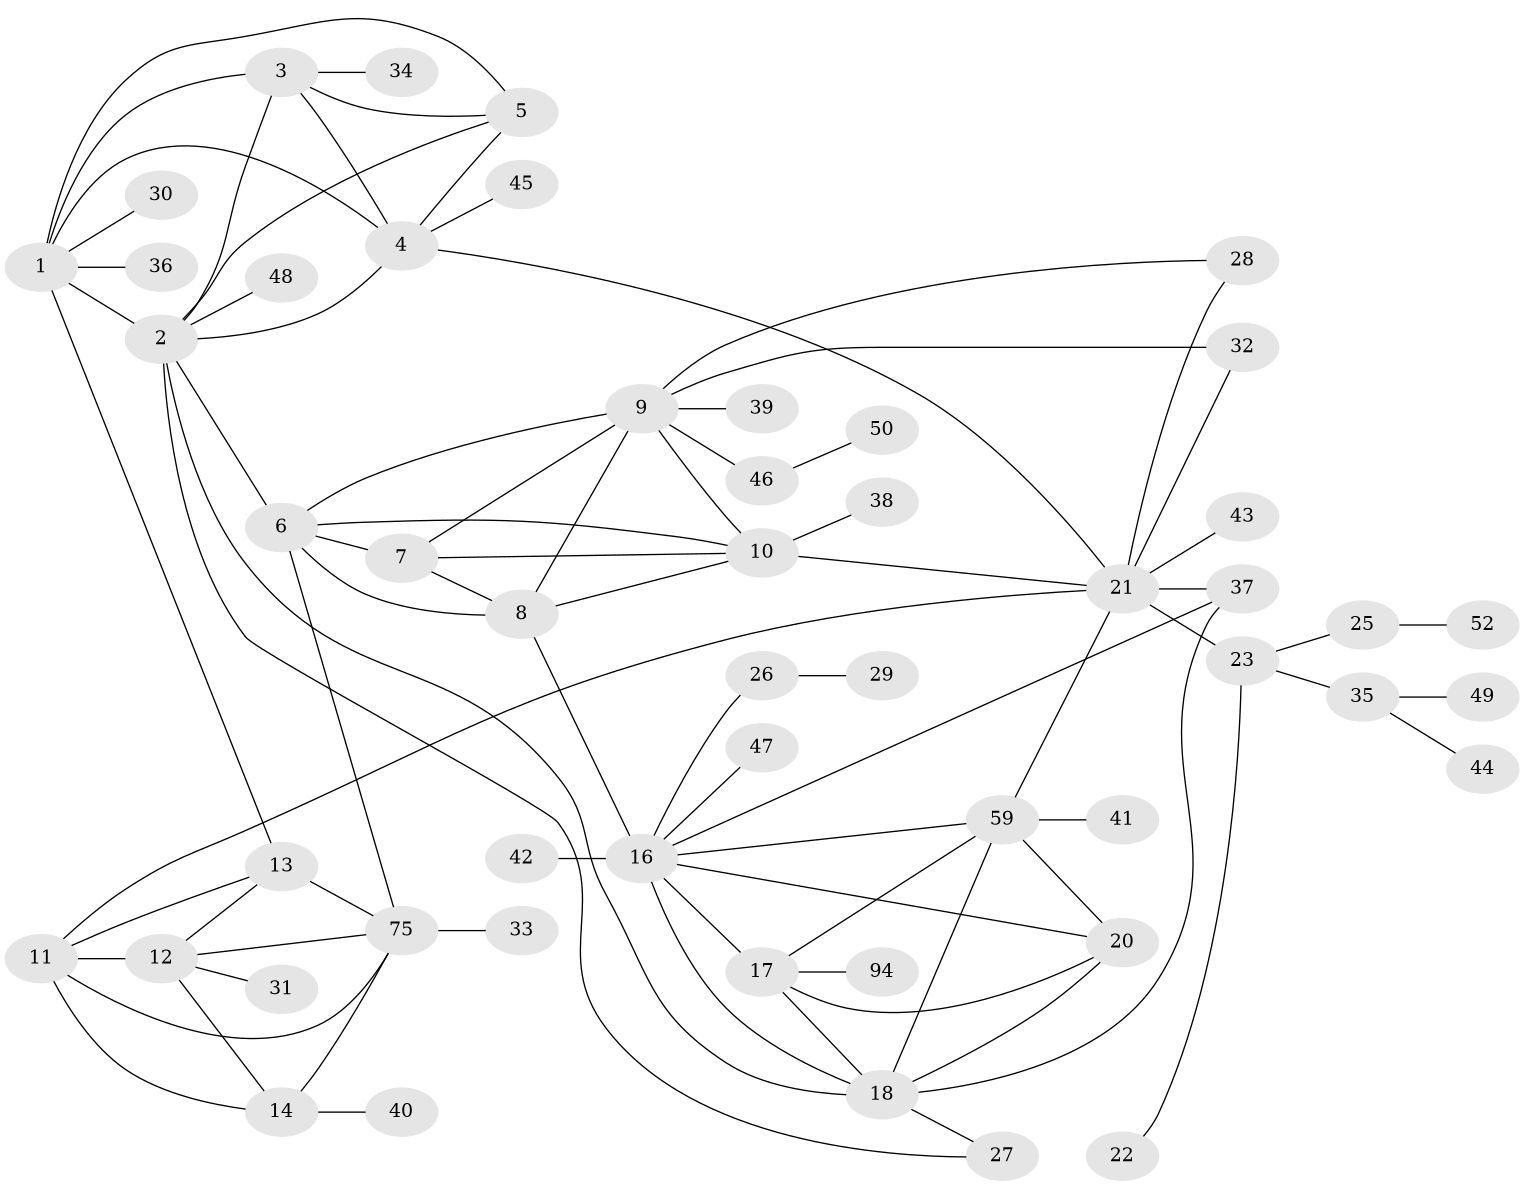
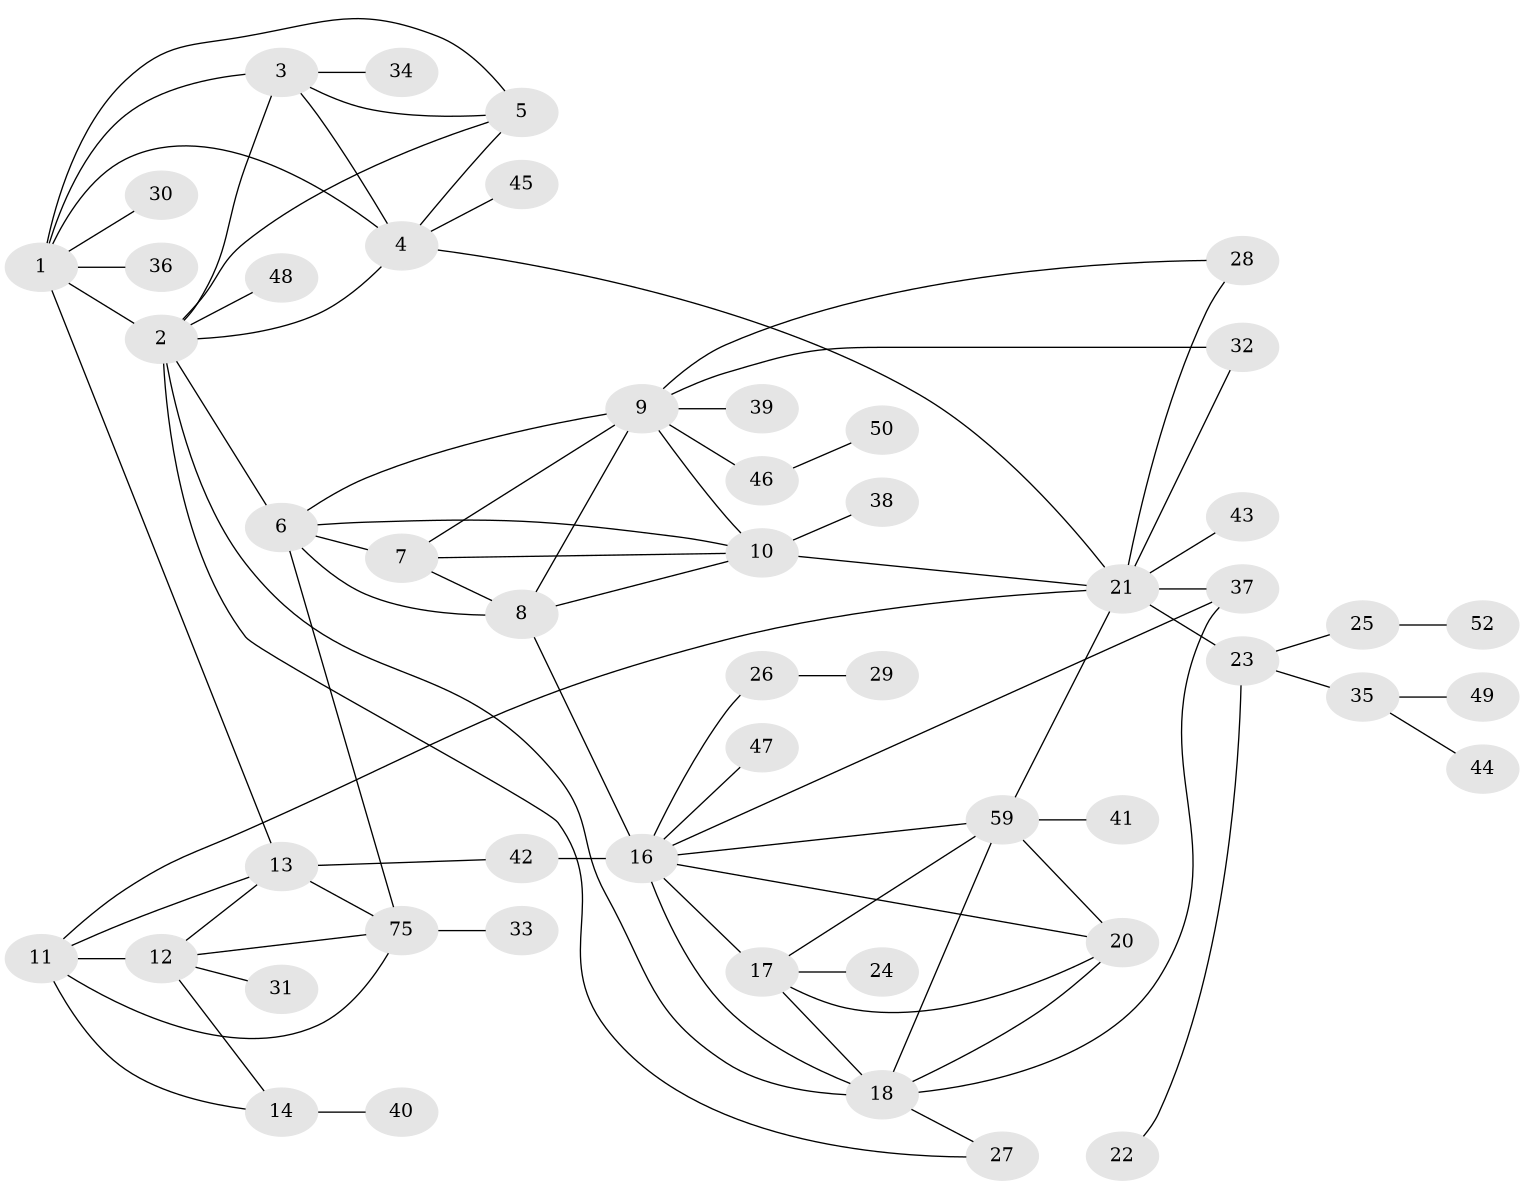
none -> (402, 863)
(882, 972) -> (882, 972)
(347, 1024) -> none
